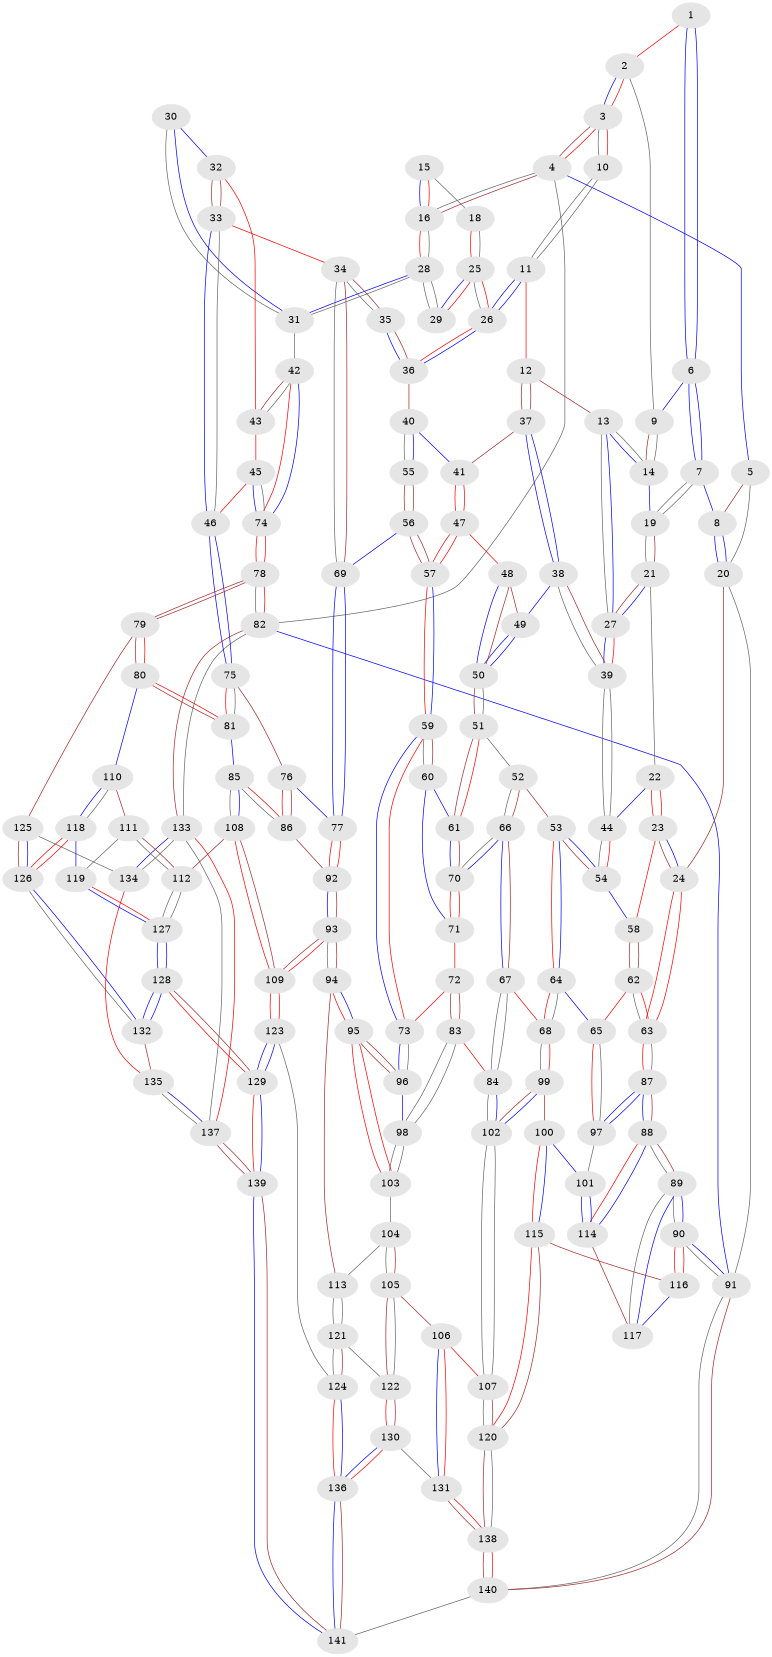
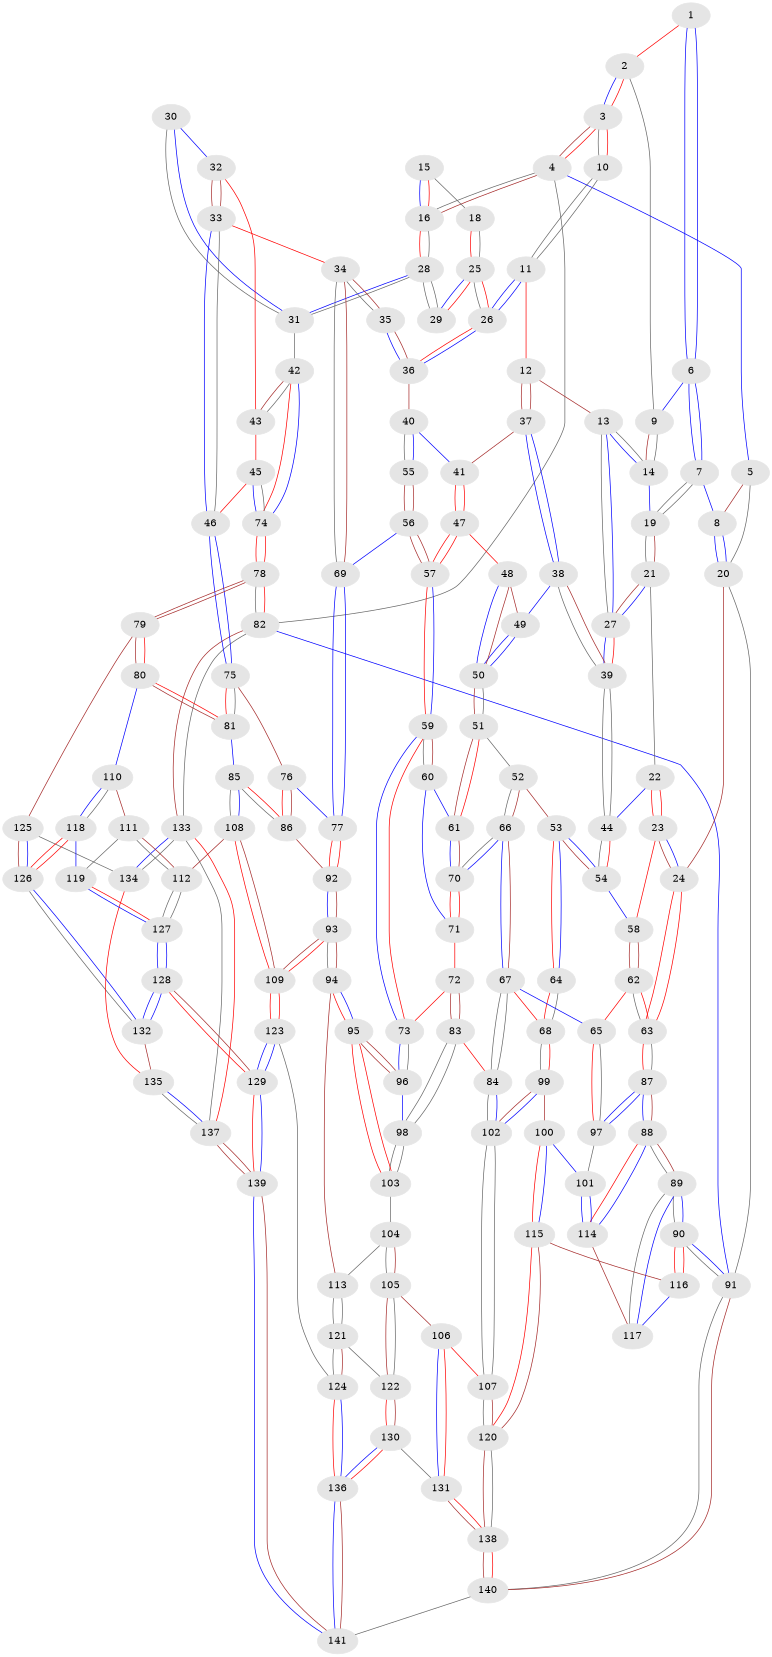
(577, 1006) -> (551, 1006)
